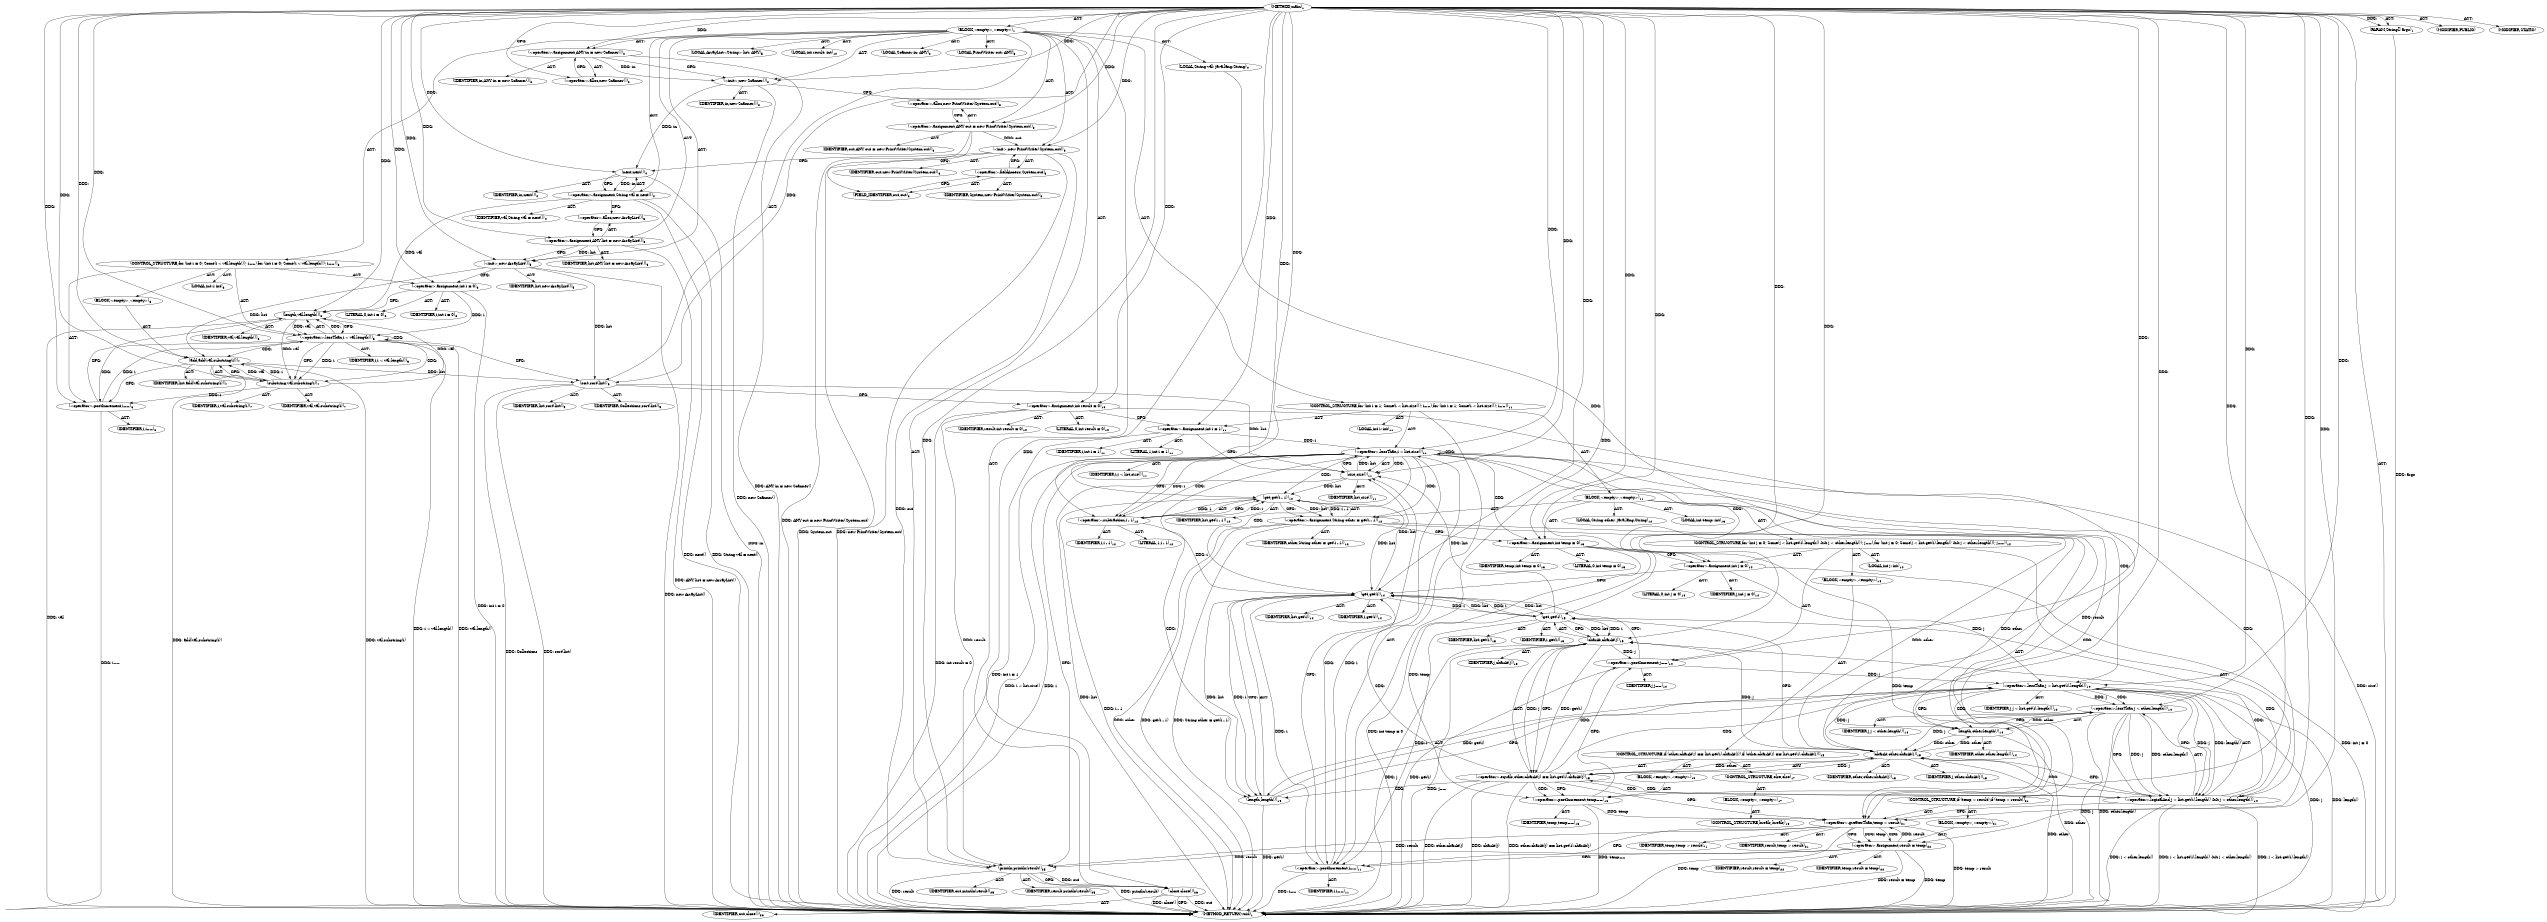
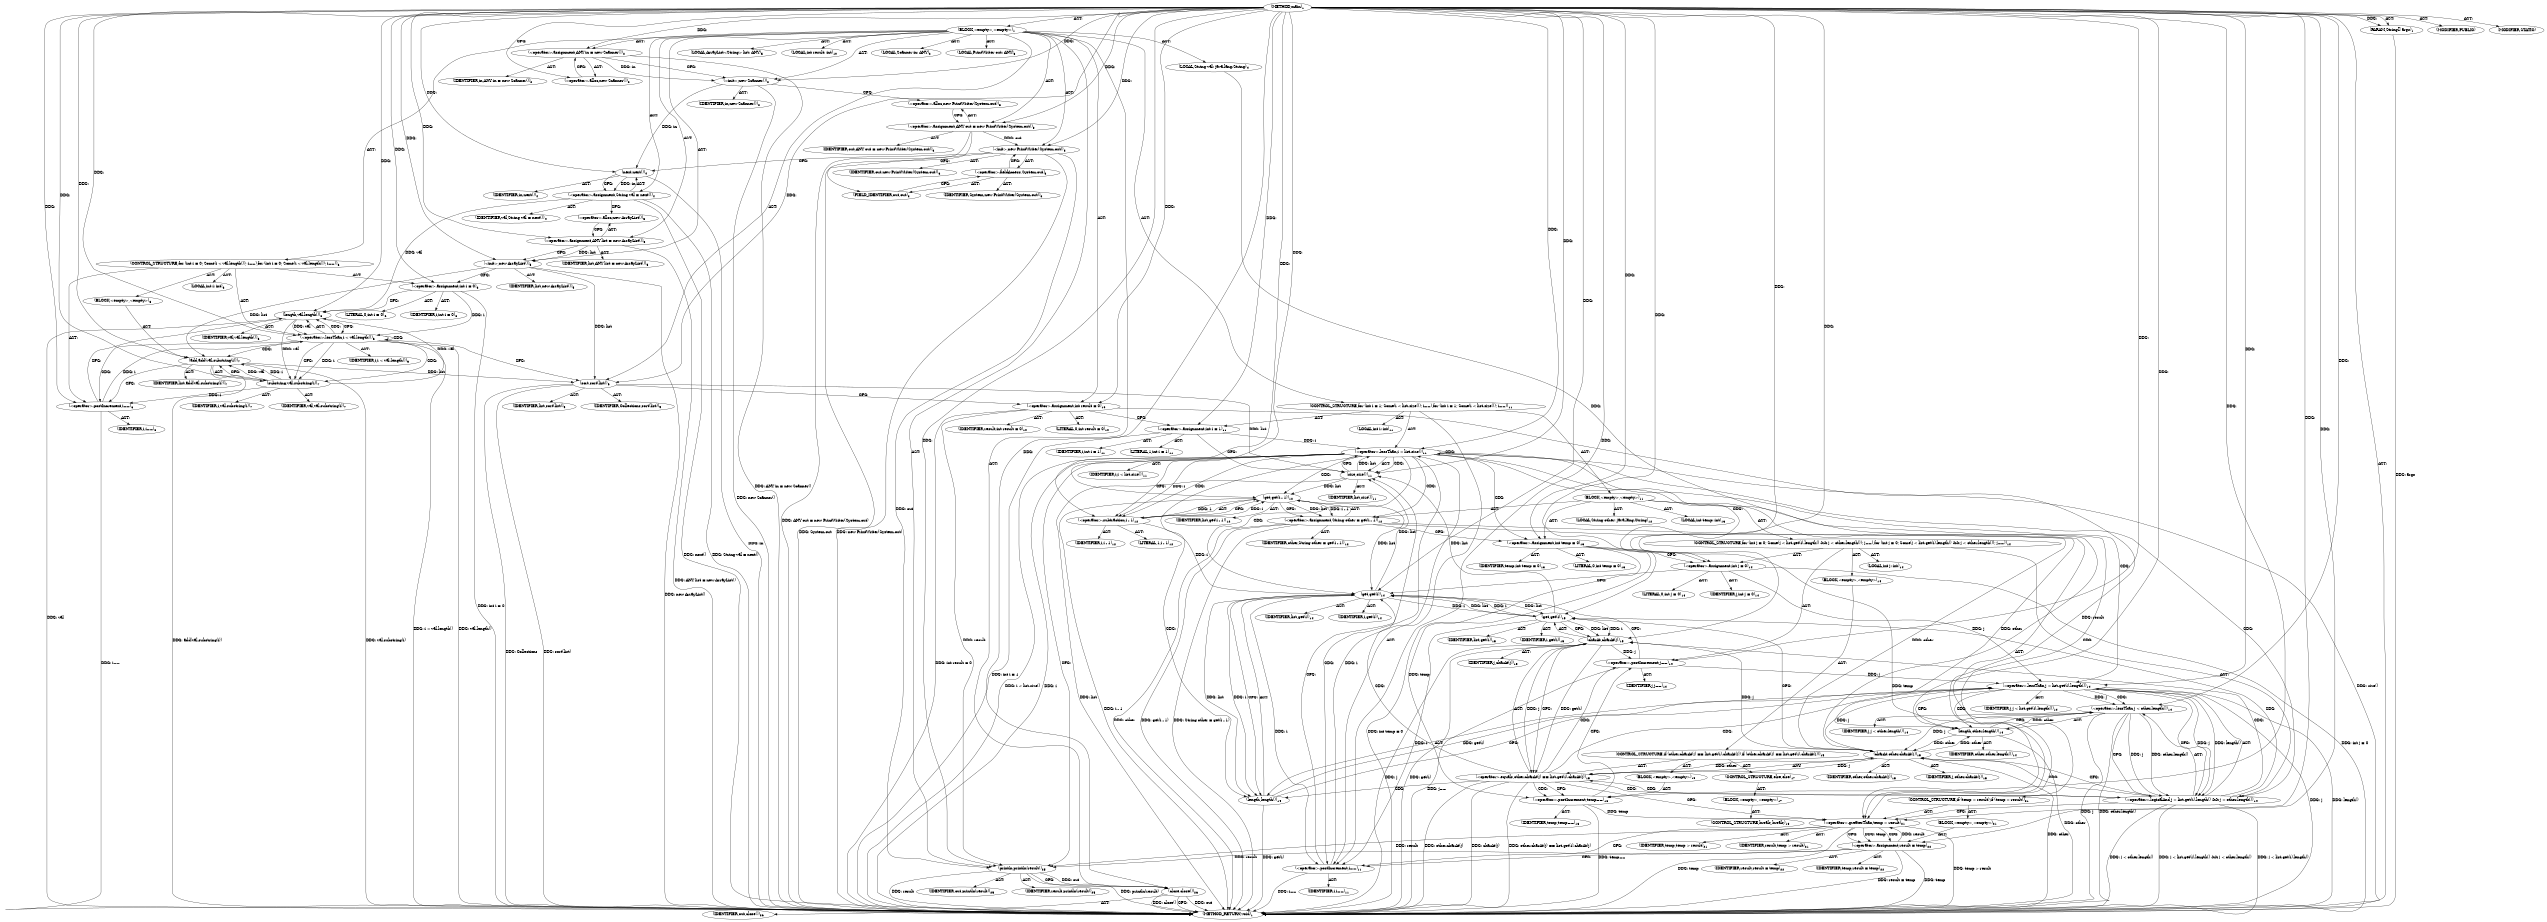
(1706, 846) -> (1706, 846)
